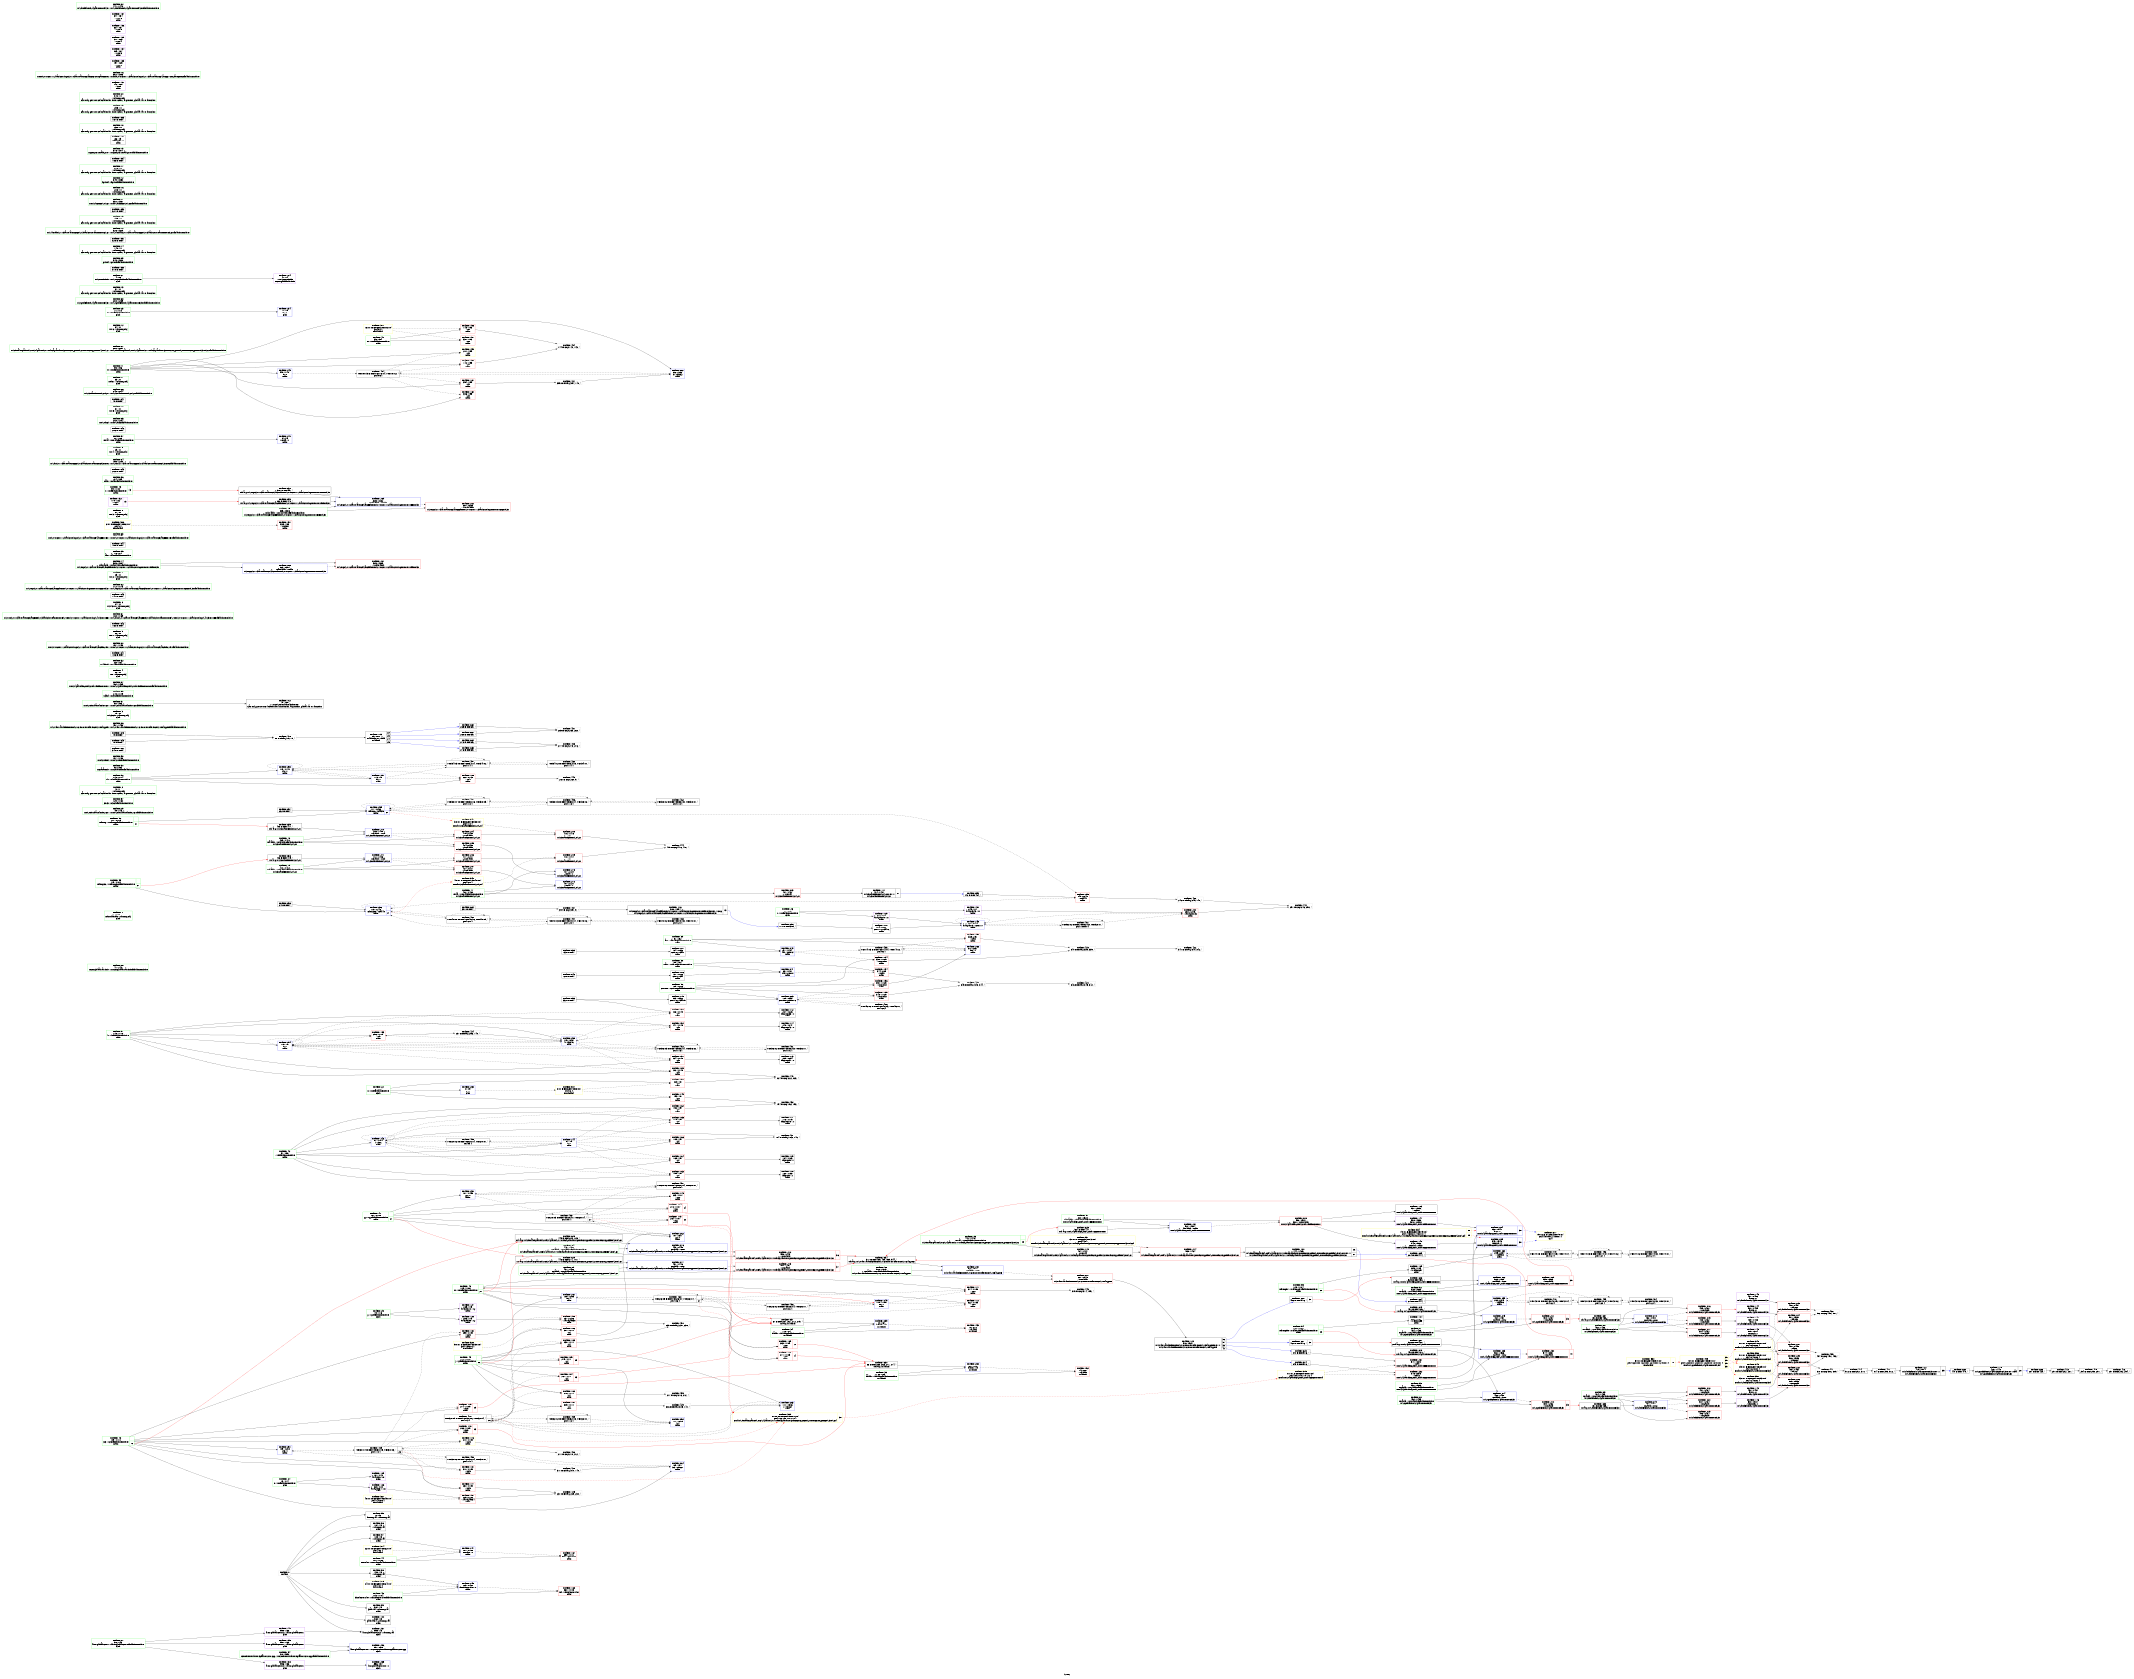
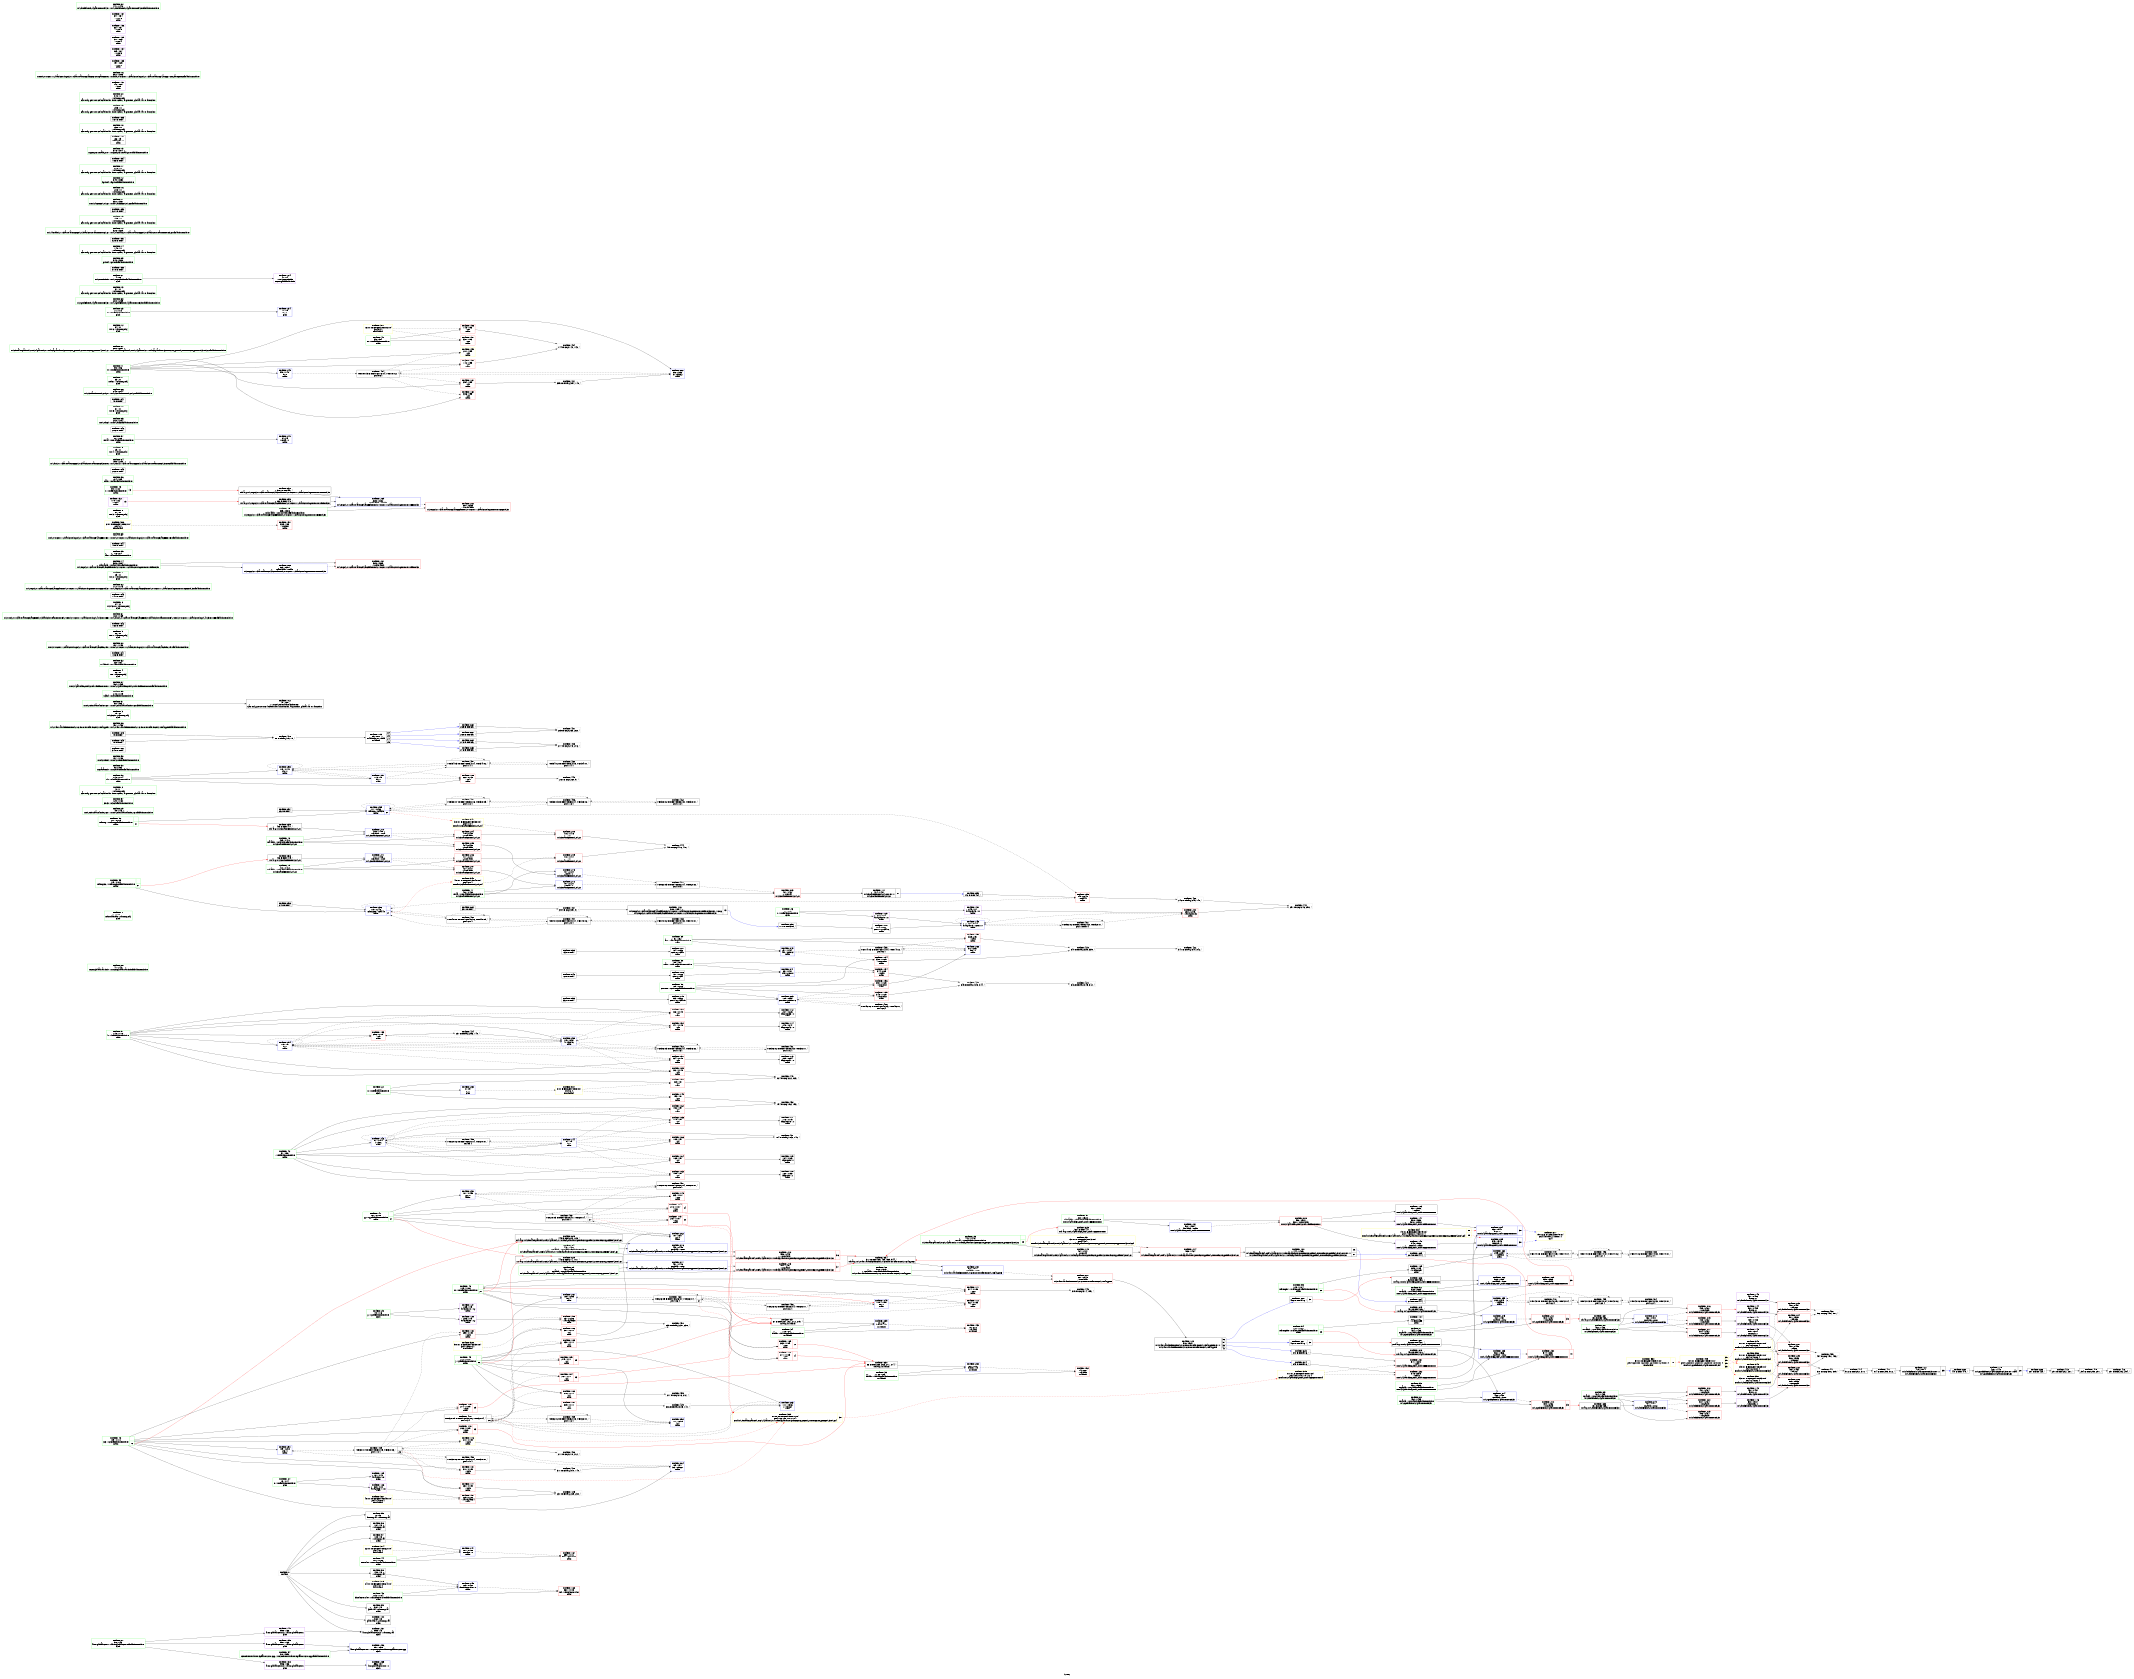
none -> (678, 885)
(623, 1004) -> (399, 1006)
(1138, 1229) -> none
